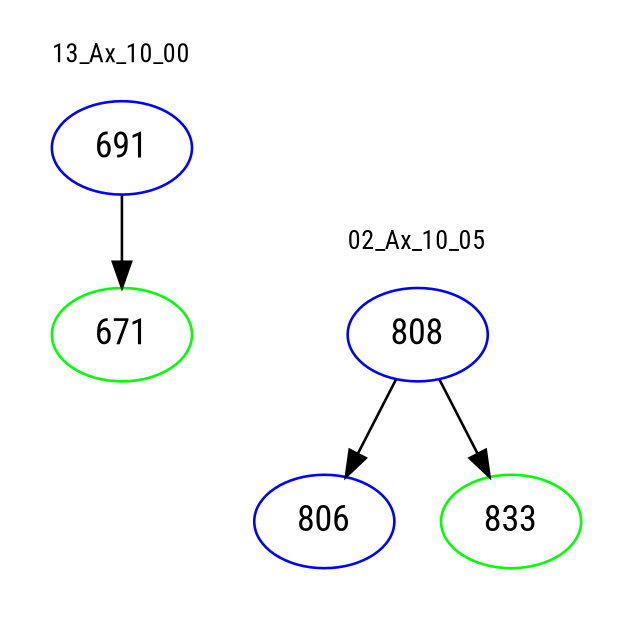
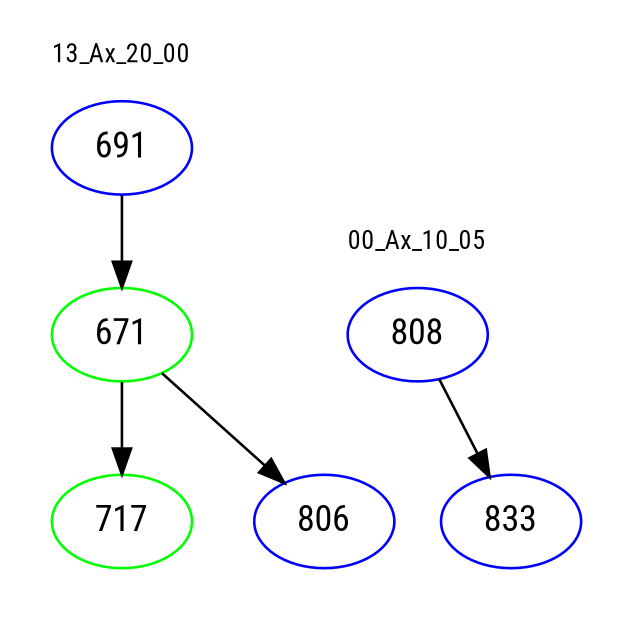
(122, 56) -> (122, 56)
(418, 243) -> (418, 243)
(377, 416) -> (195, 403)
none -> (122, 521)
(511, 521) -> (511, 521)
